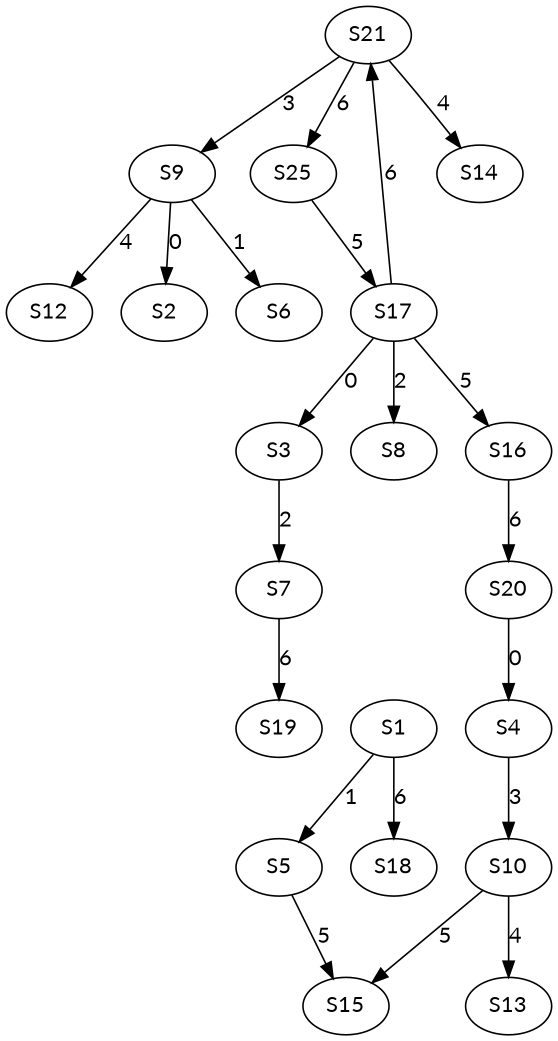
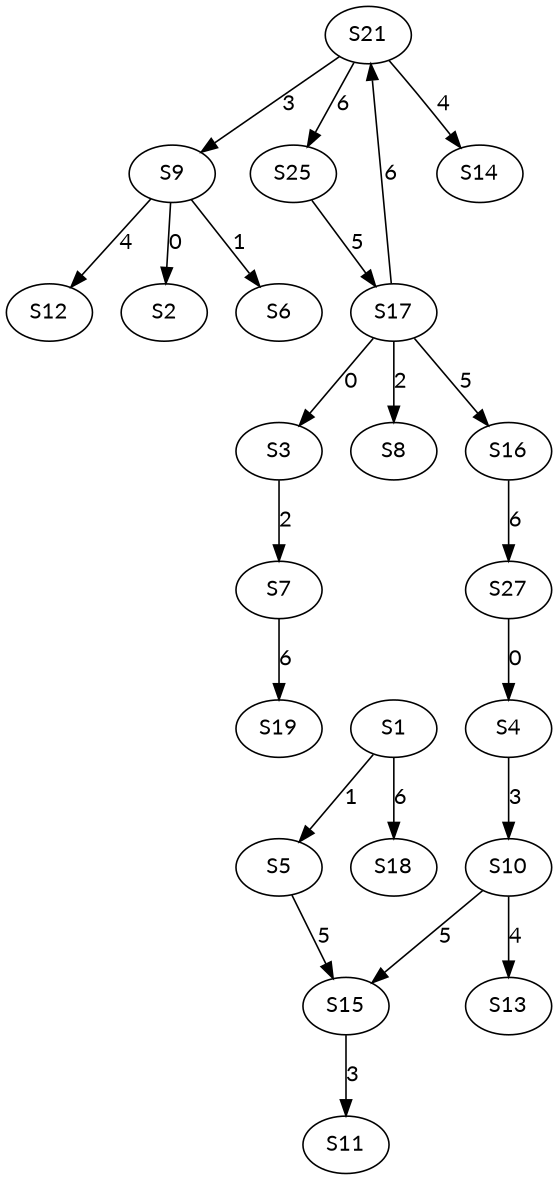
(509, 590) -> (509, 590)
none -> (346, 1145)
